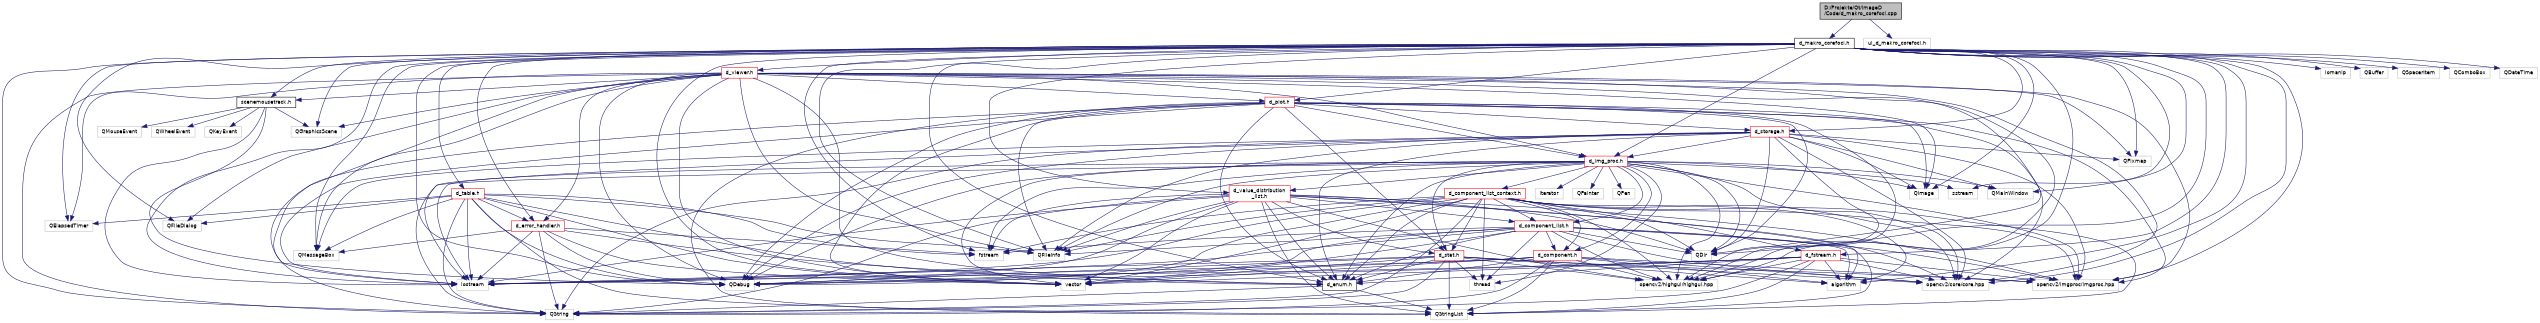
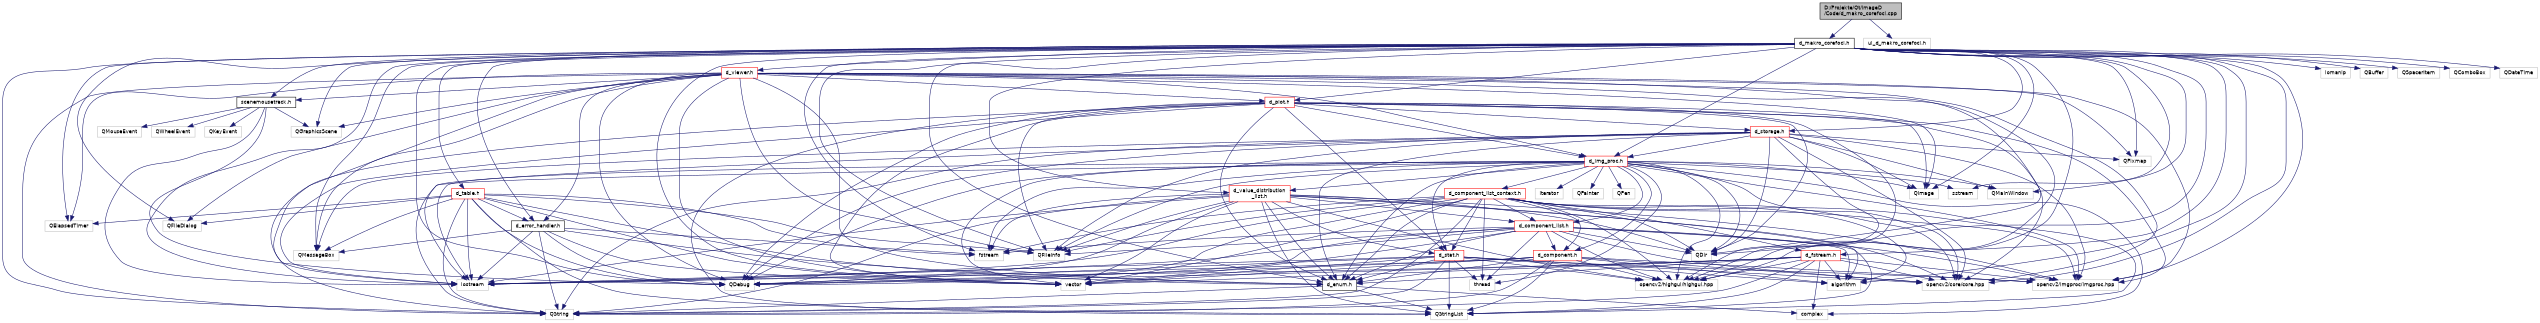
(538, 226) -> (538, 226)
none -> (1812, 315)
